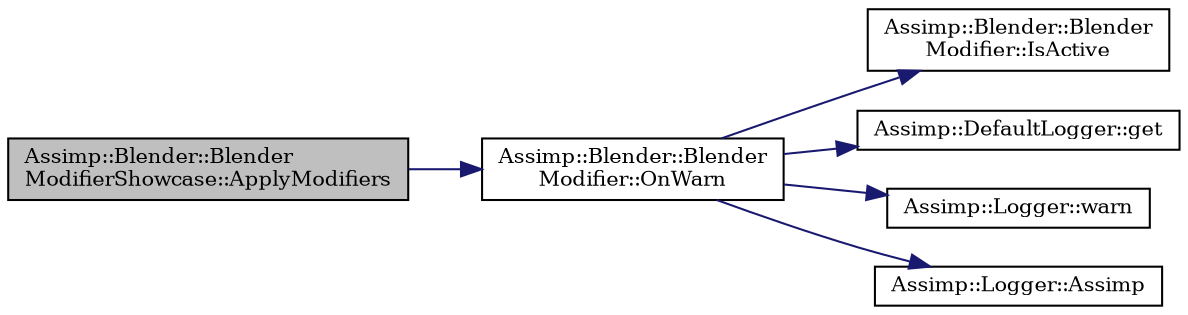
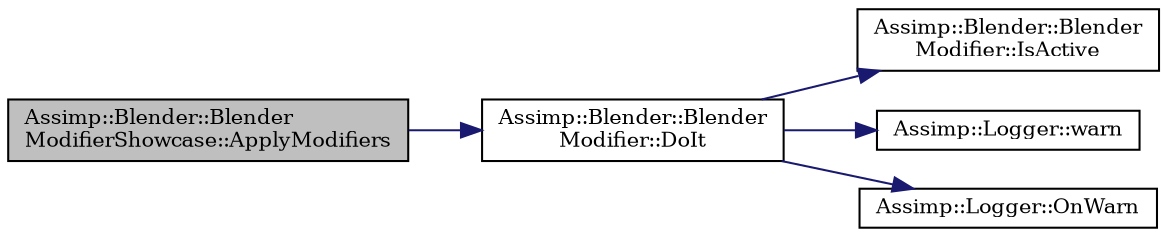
(1019, 130) -> none
(633, 169) -> (633, 130)
(1019, 286) -> (1008, 208)
